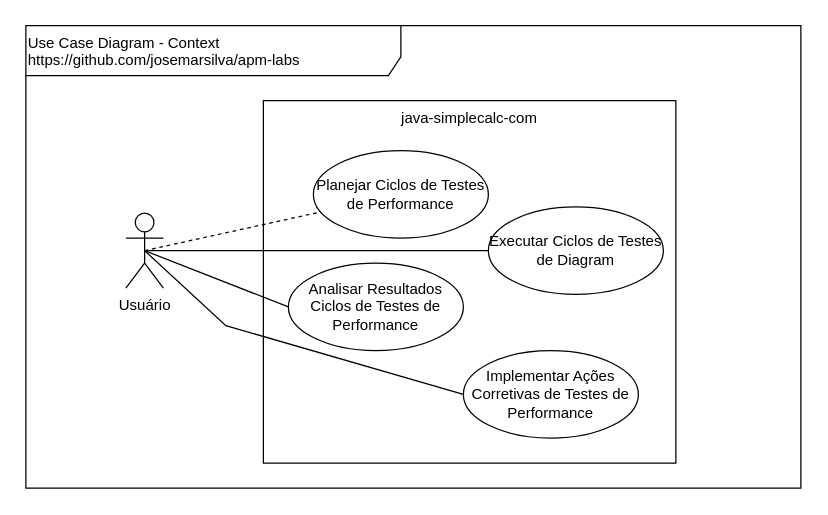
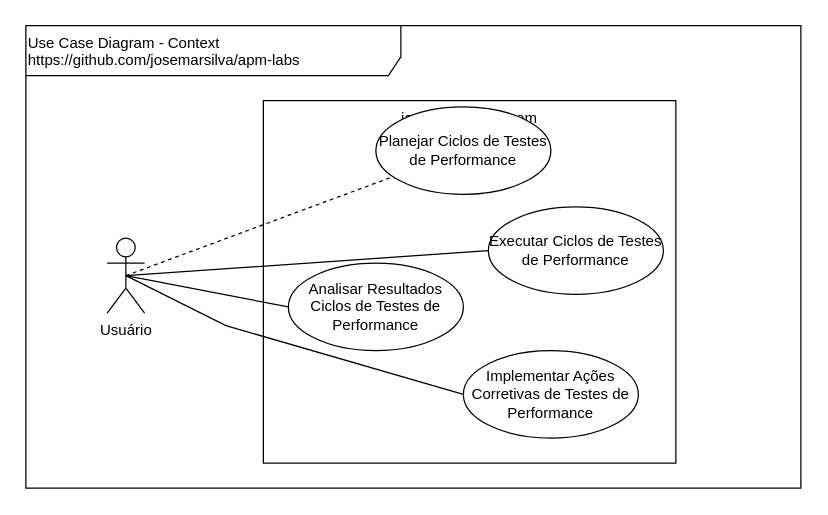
(401, 194) -> (463, 151)
(144, 251) -> (126, 276)
(576, 251) -> (576, 251)
